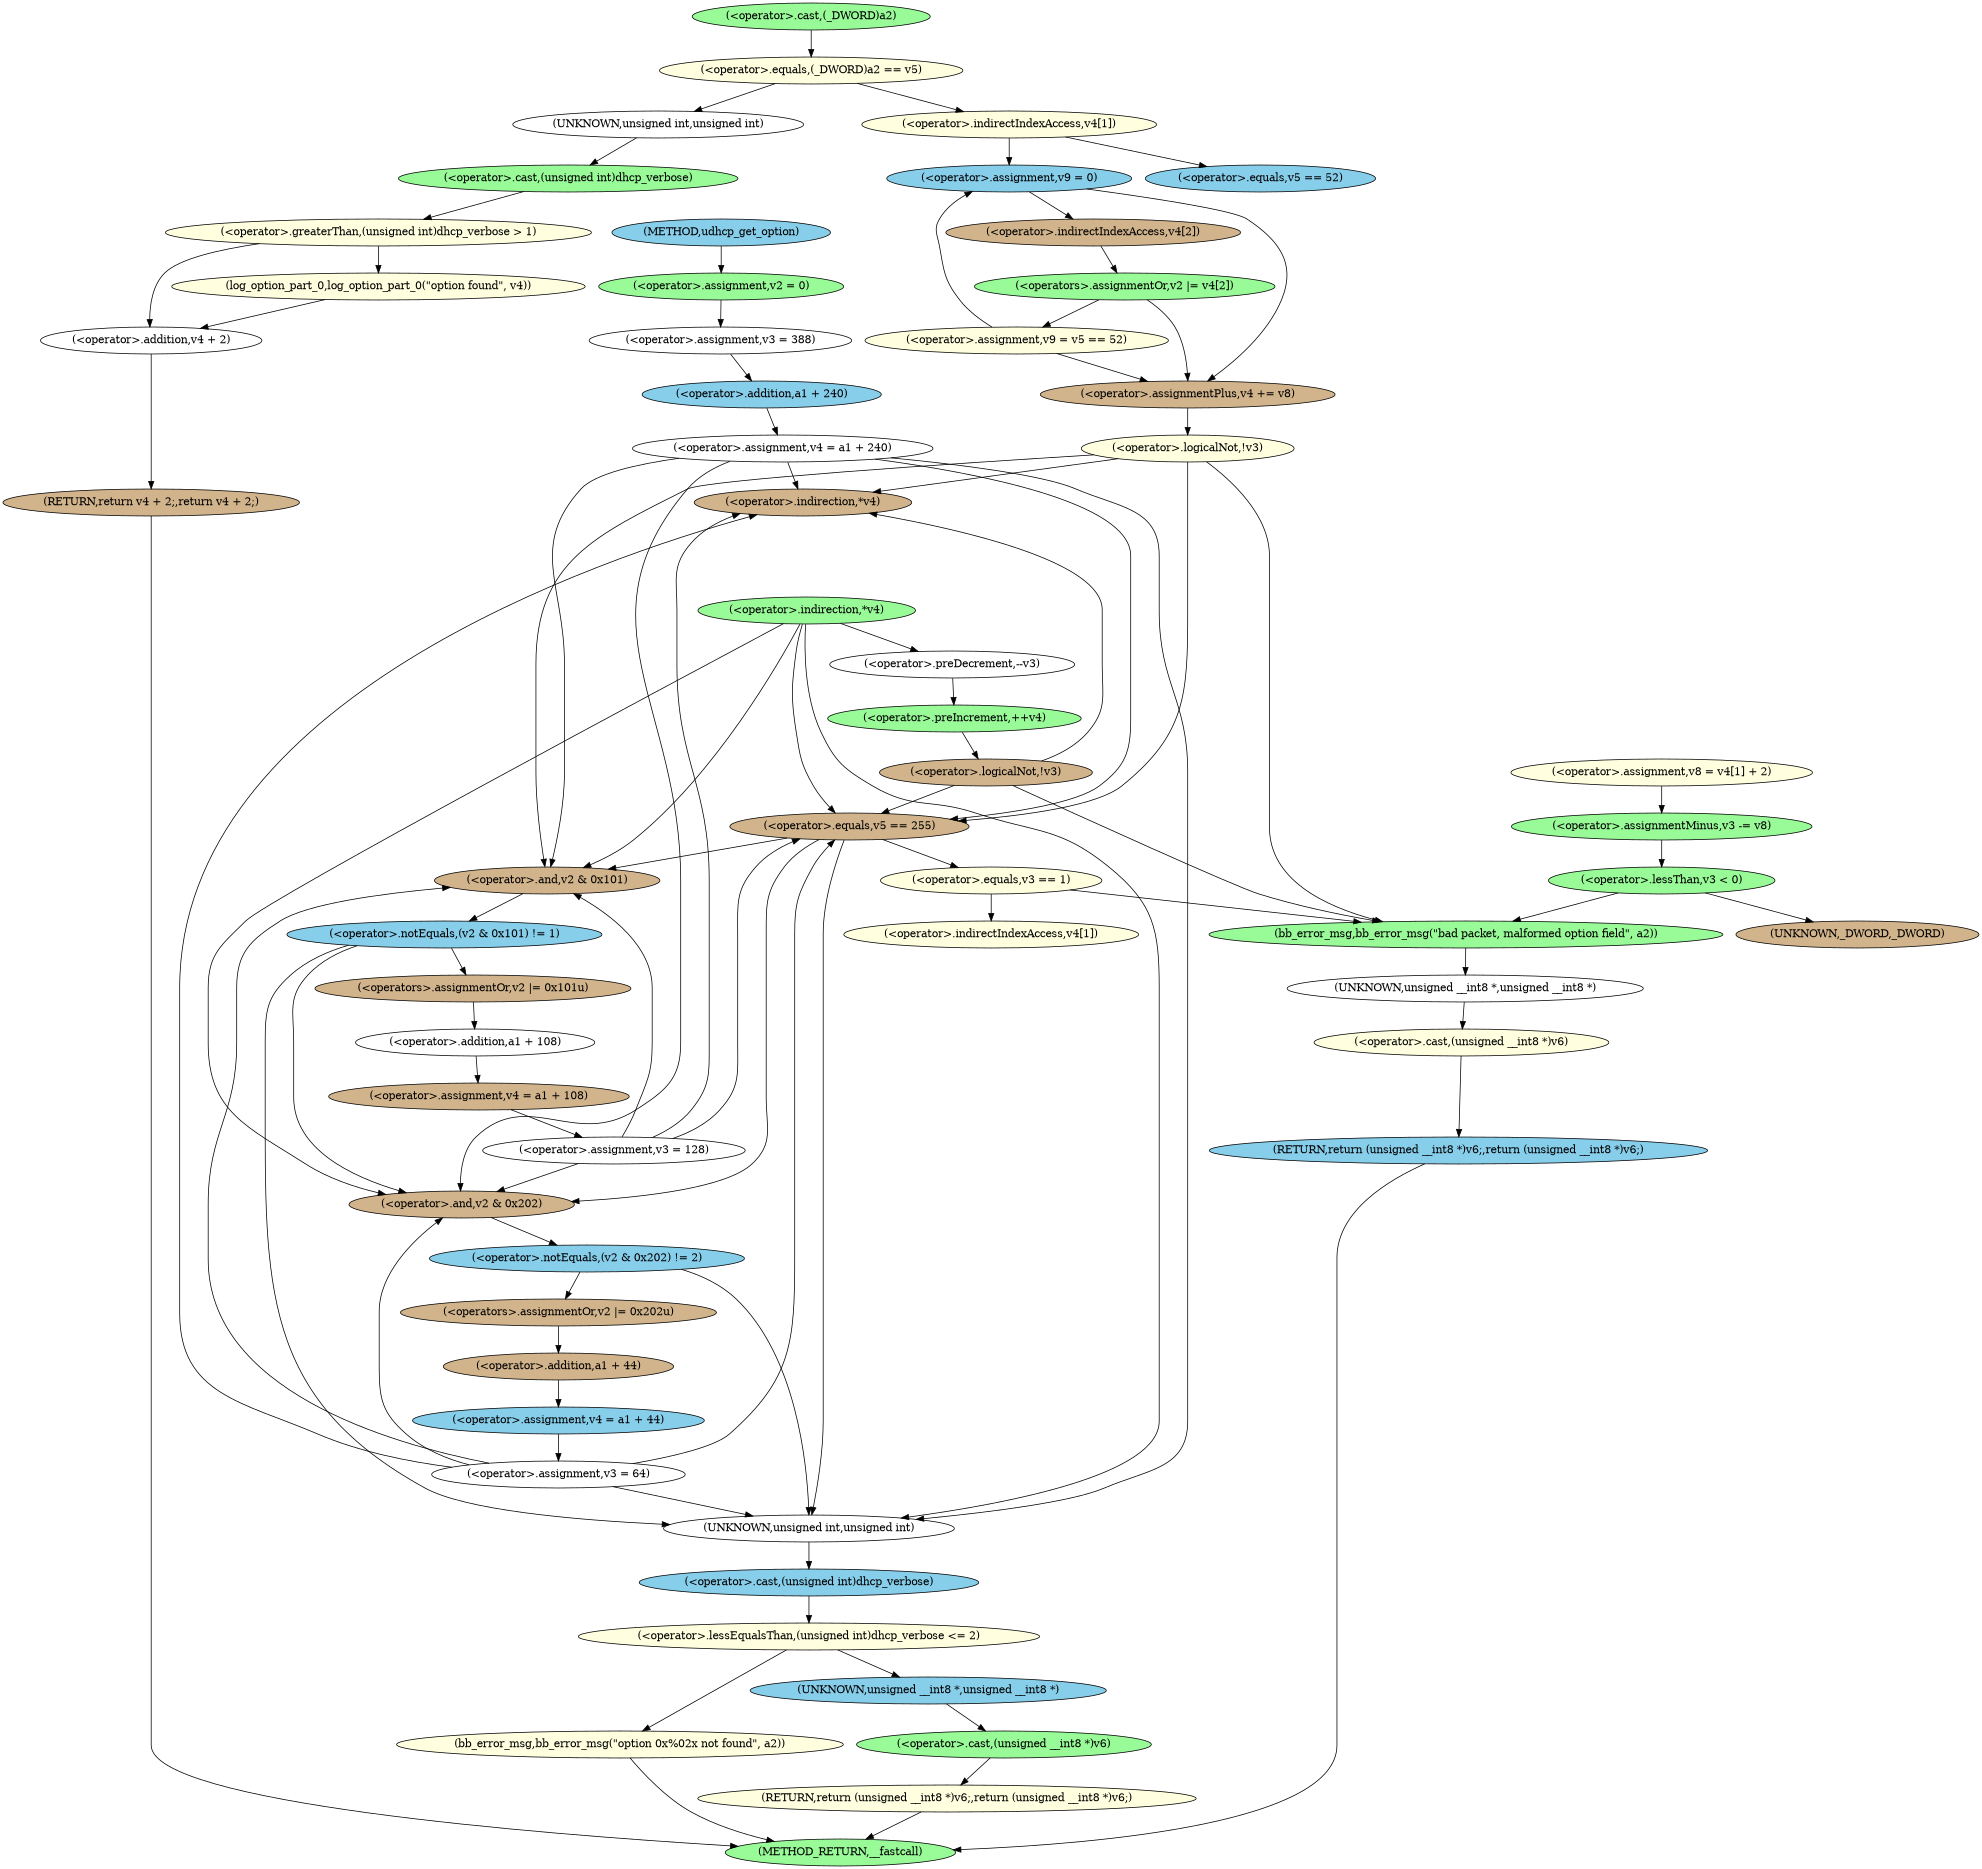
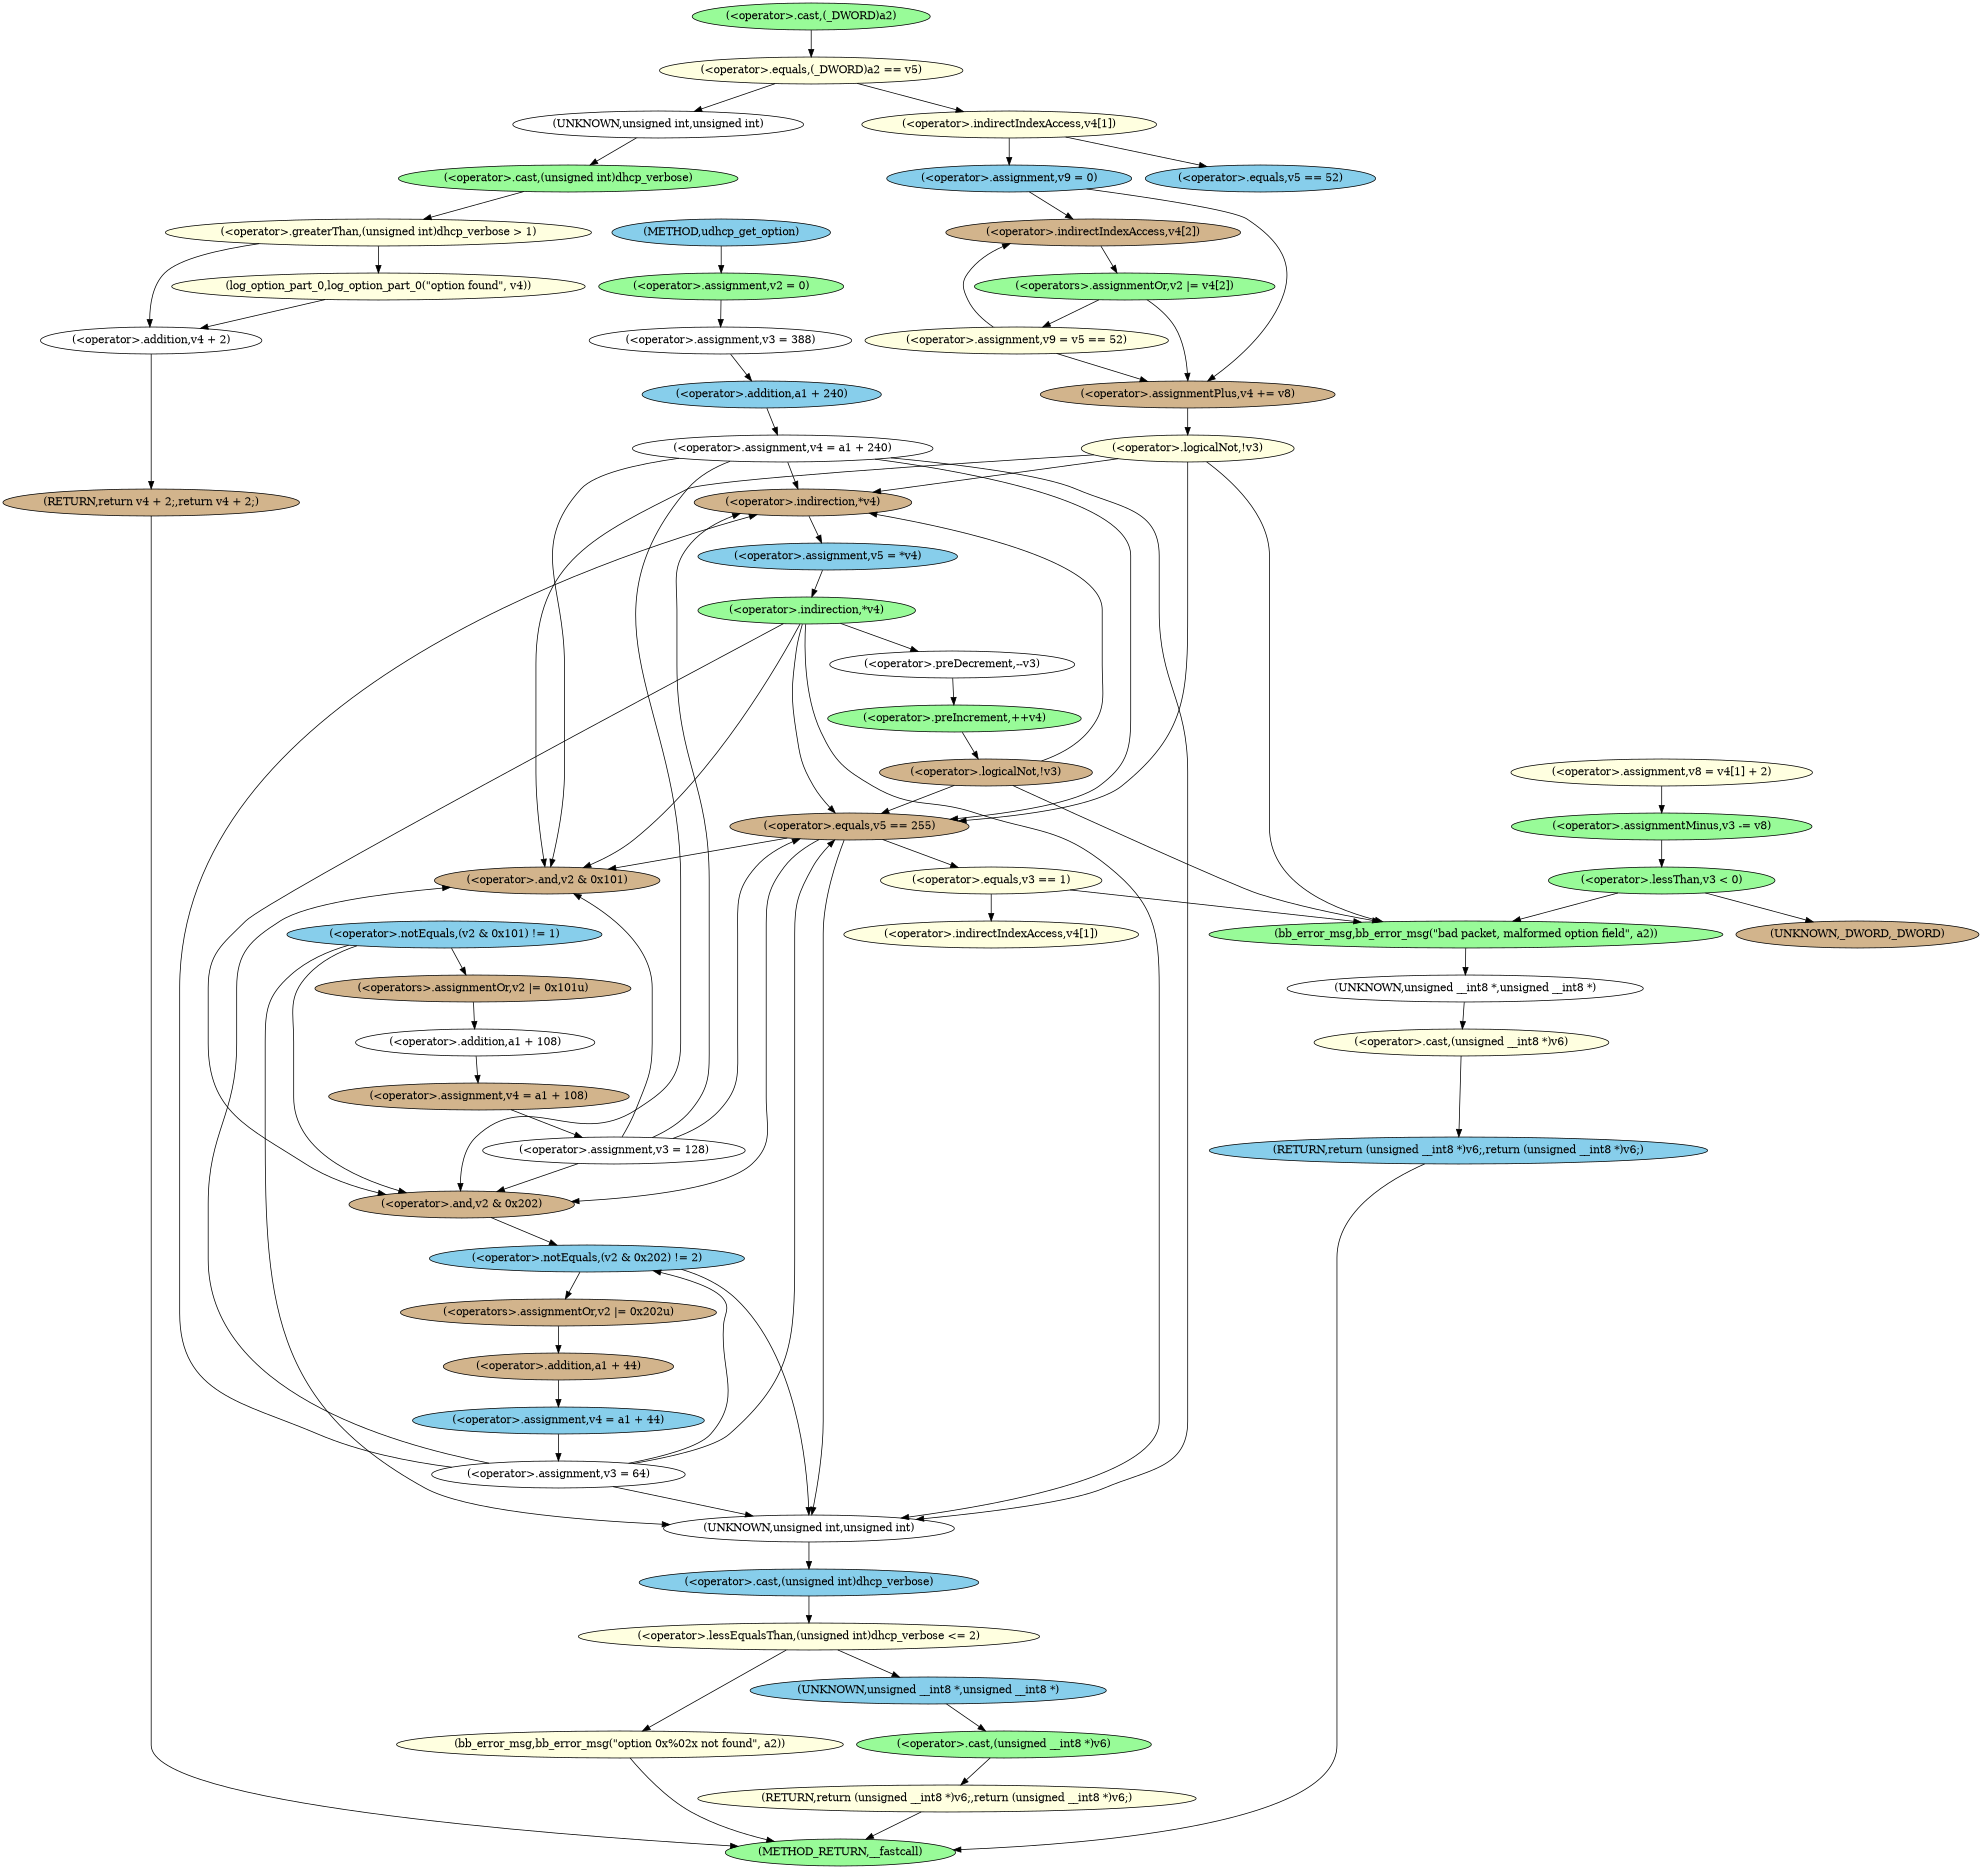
(943, 264) -> (963, 283)
none -> (828, 556)
(499, 906) -> none
(379, 1358) -> (727, 1378)
